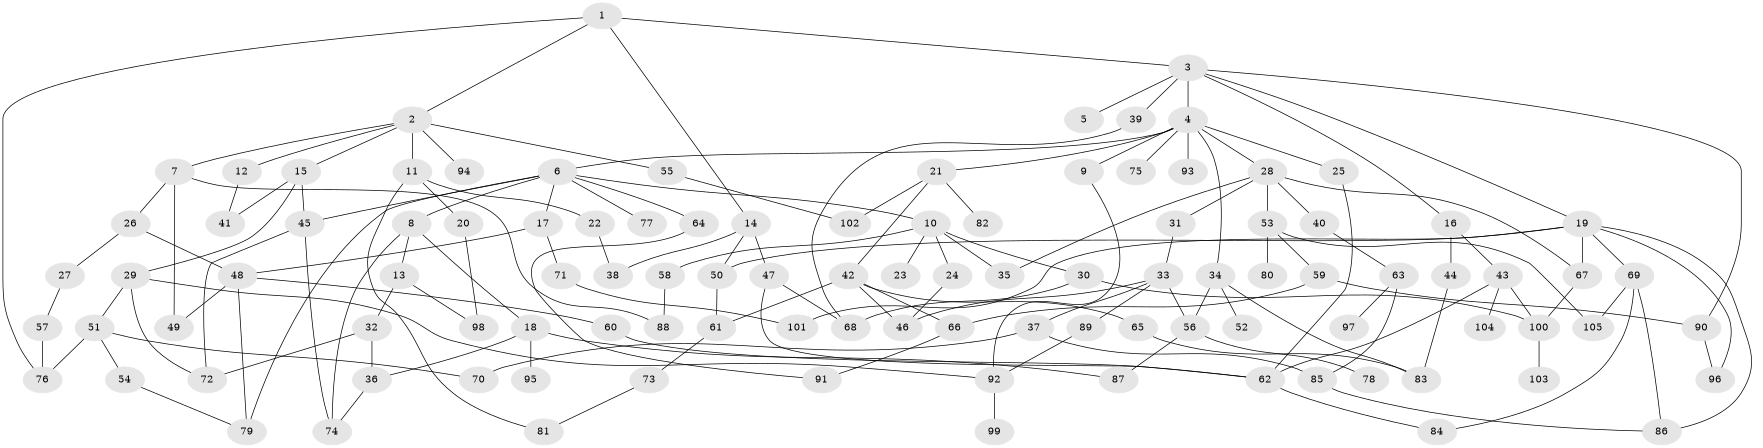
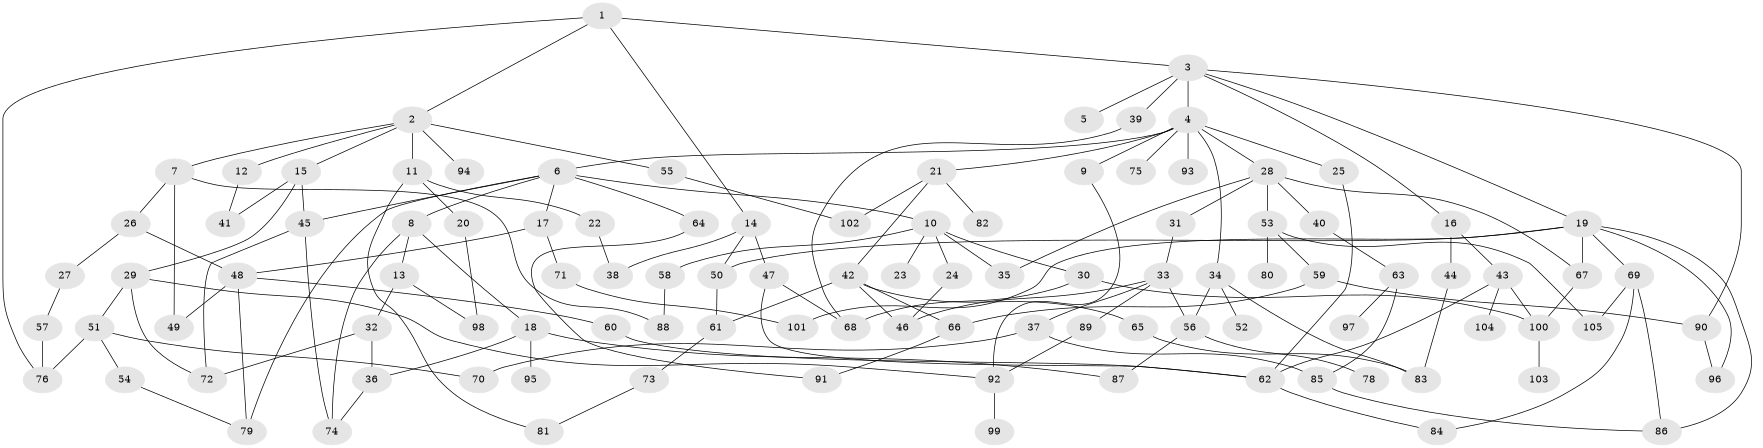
(647, 224) -> none
